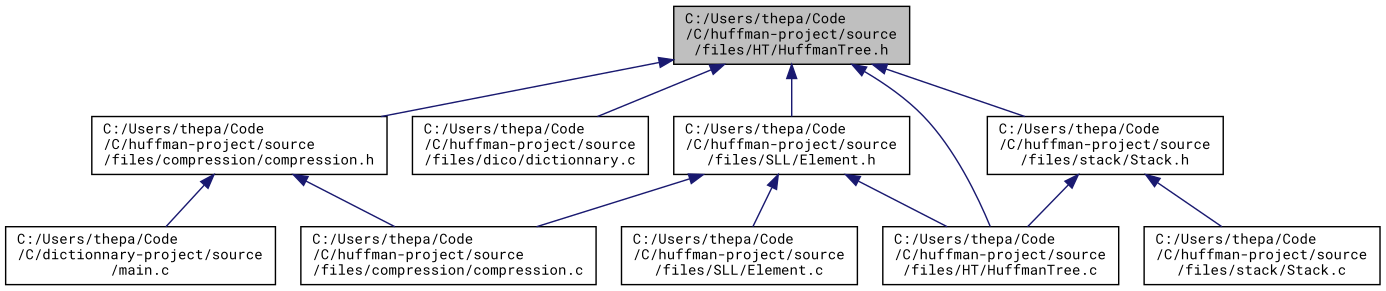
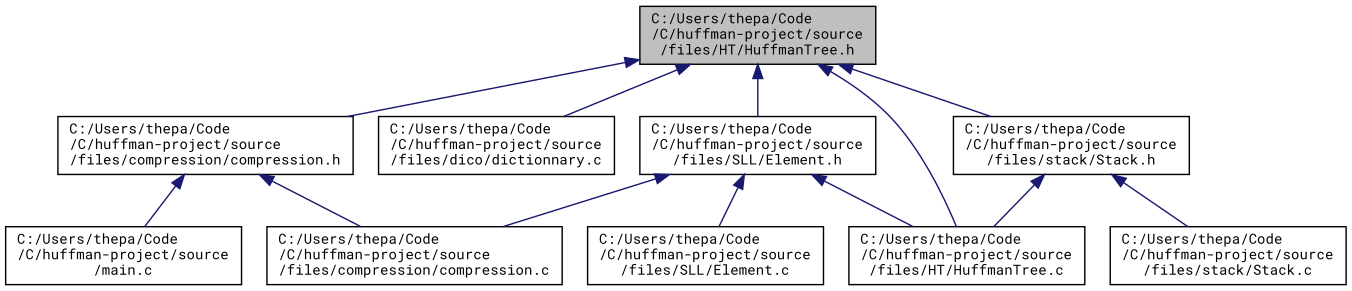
(141, 256) -> (124, 256)
